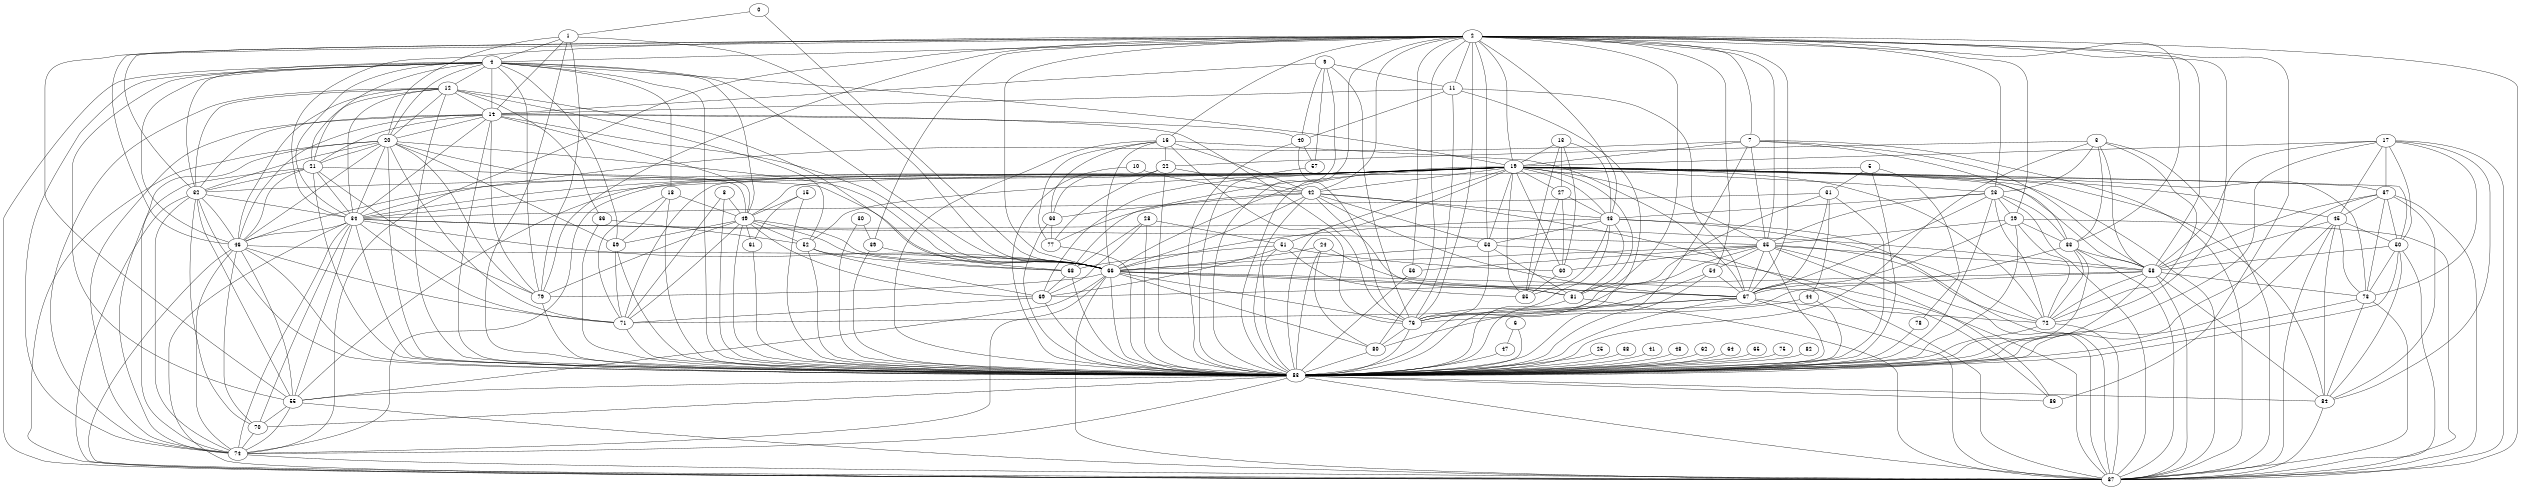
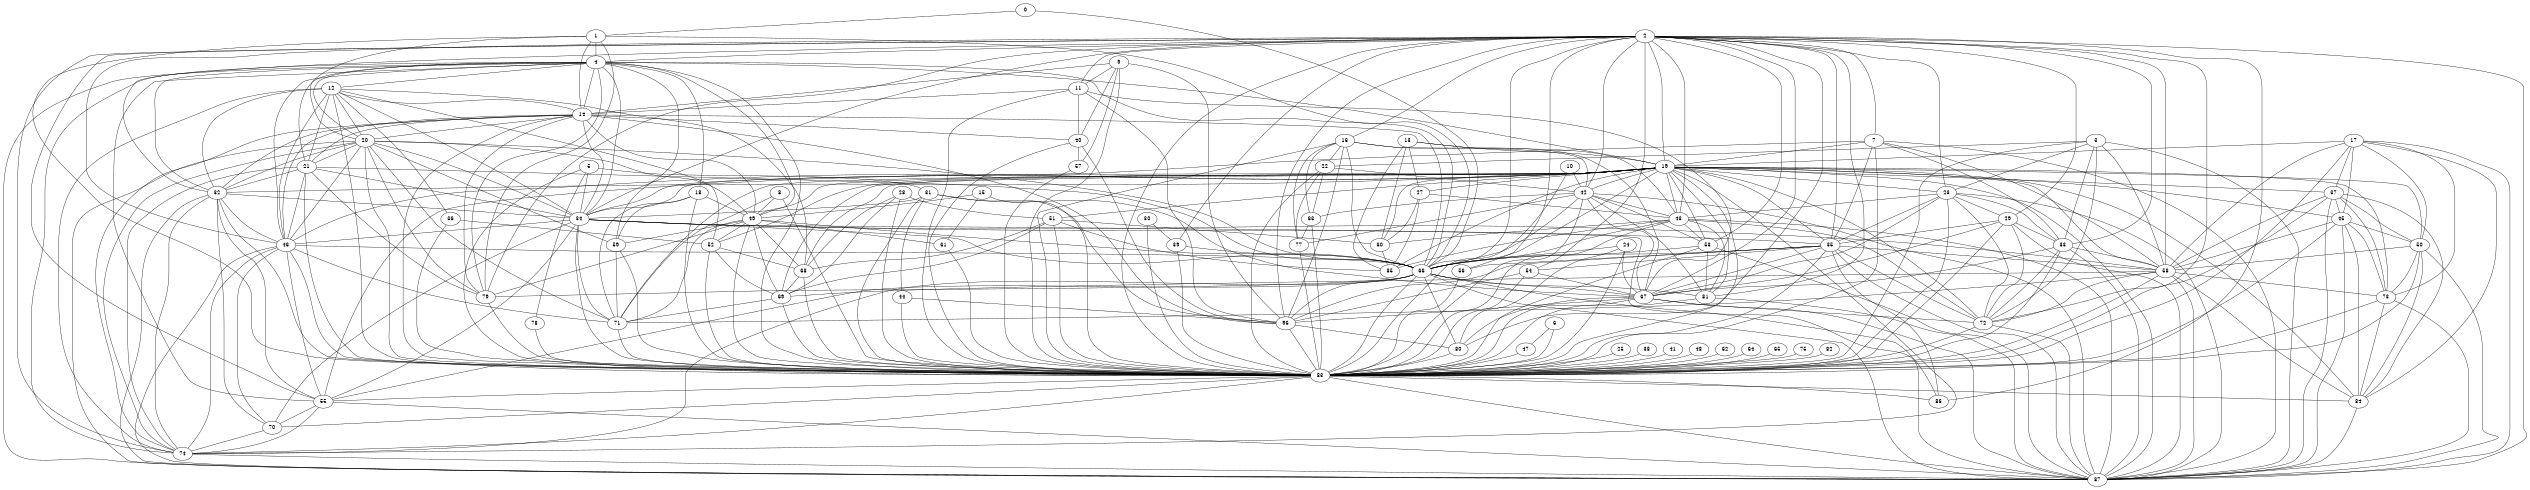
(1655, 259) -> (1543, 229)
(1412, 323) -> (1286, 323)
(285, 332) -> none
